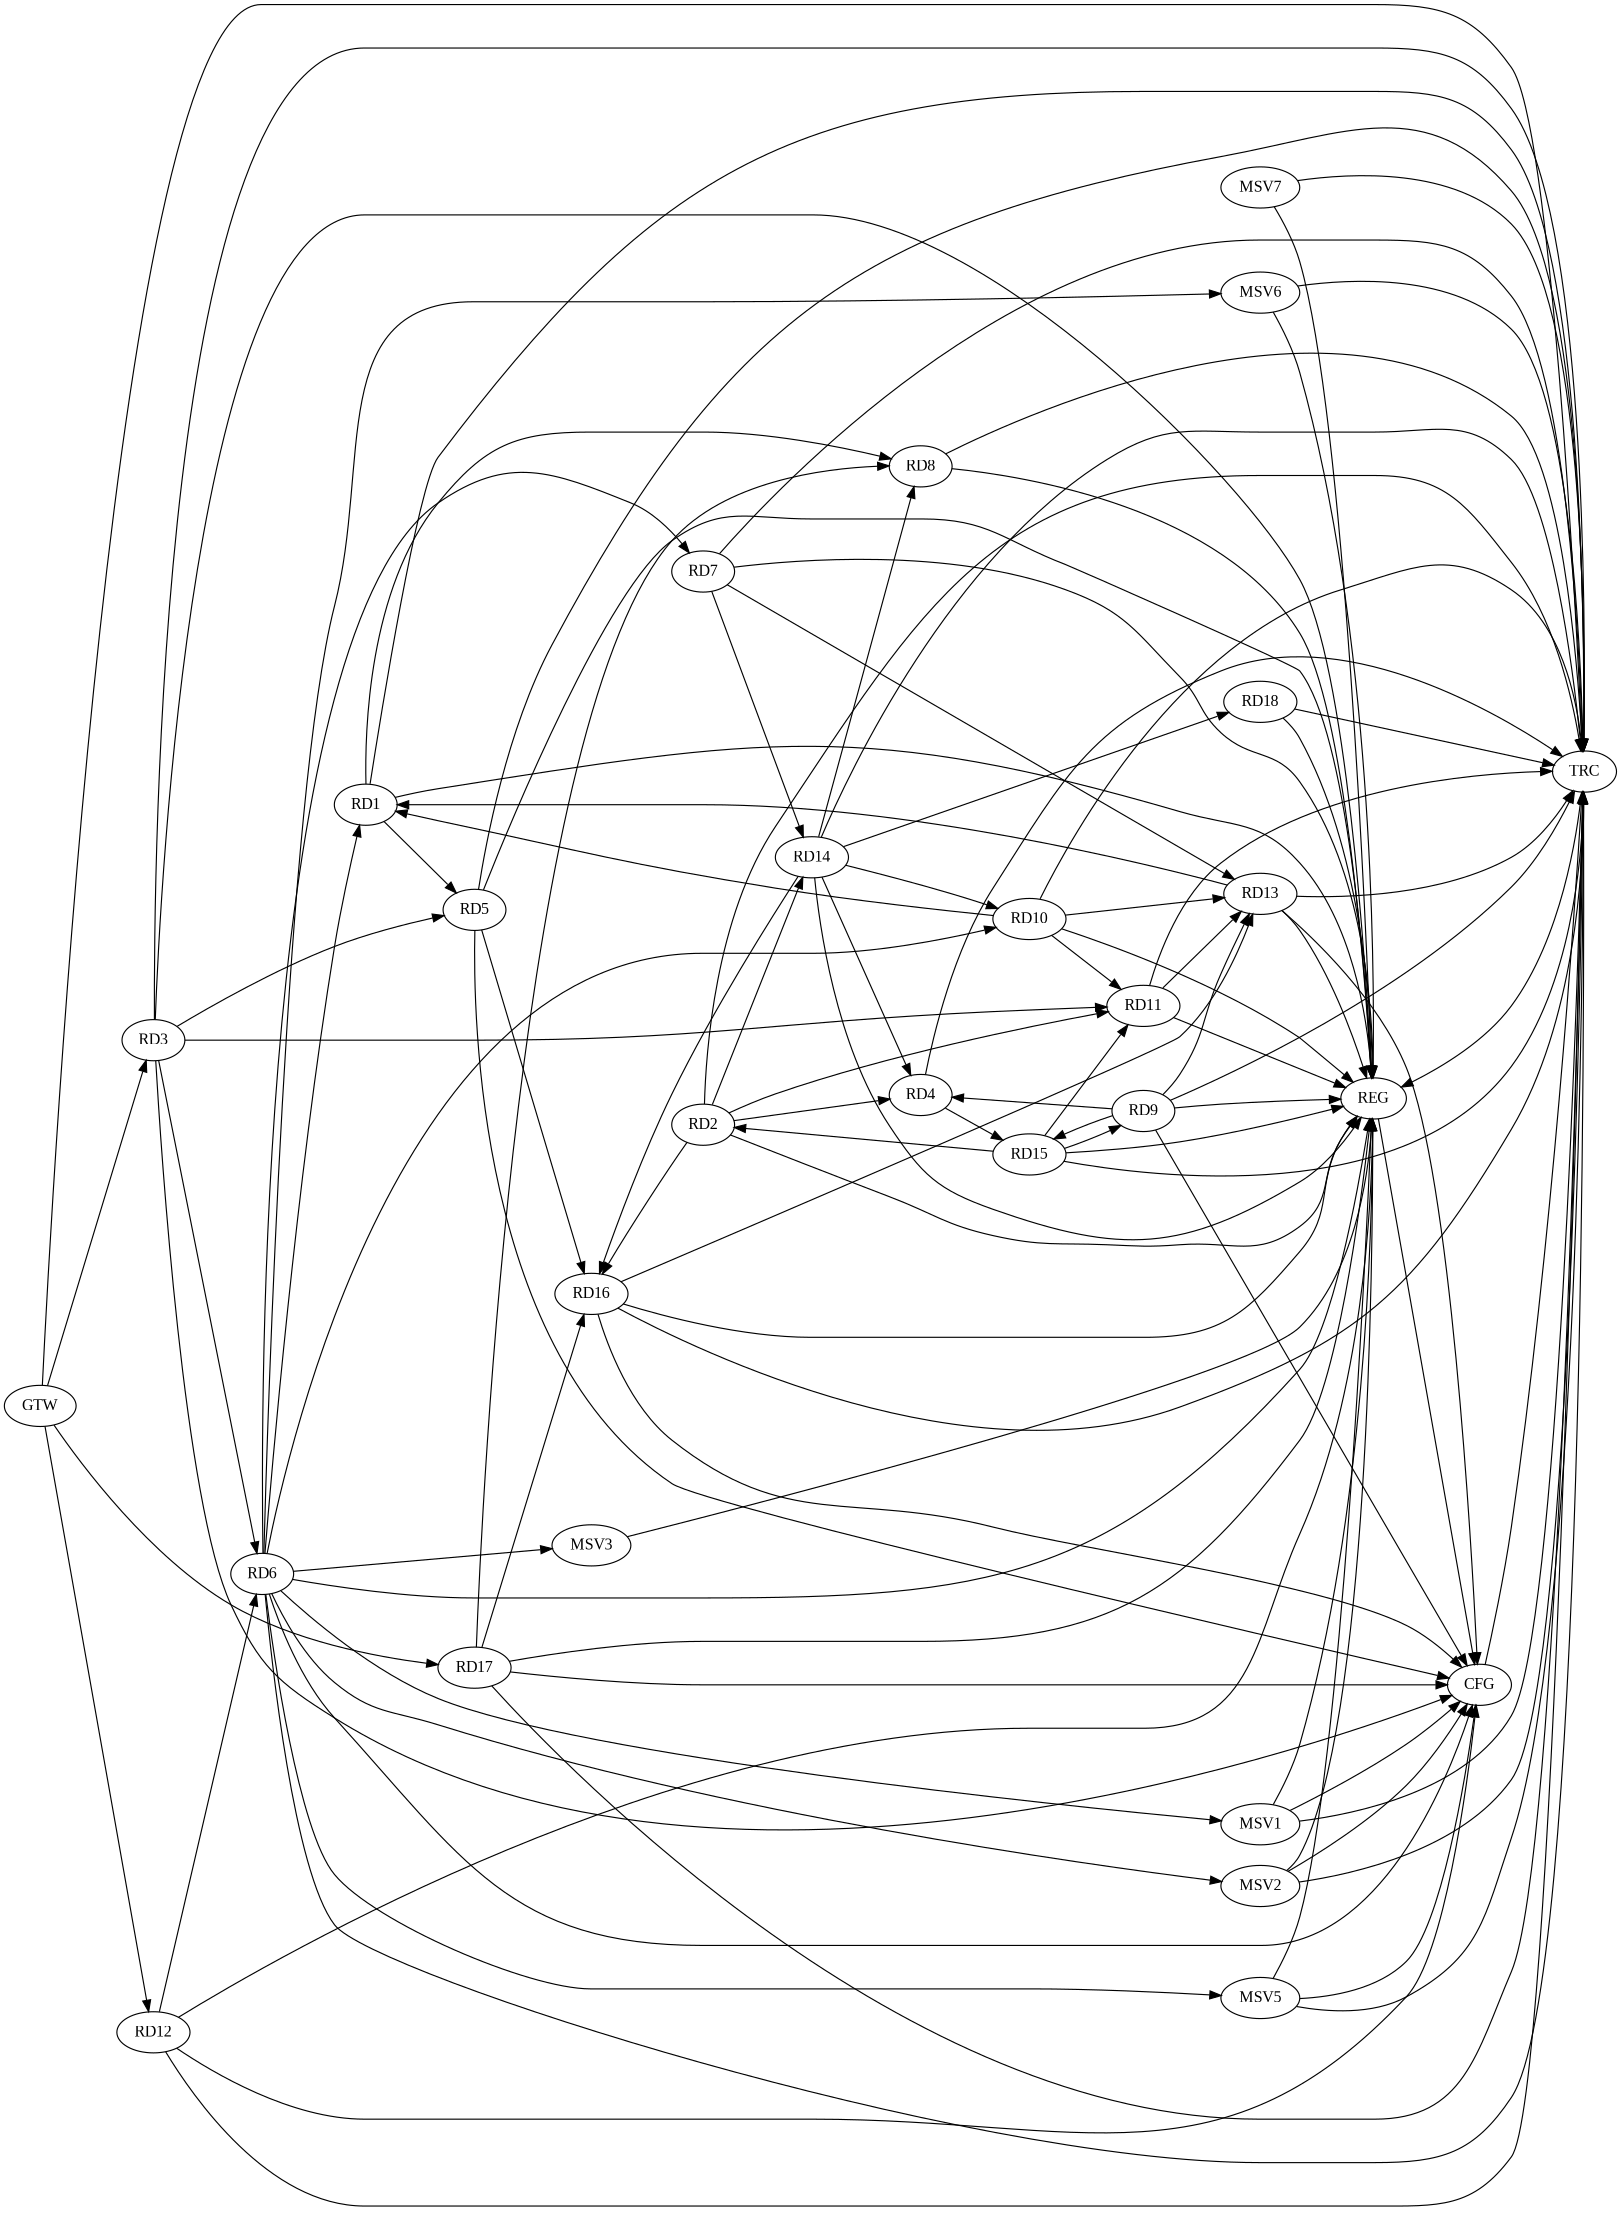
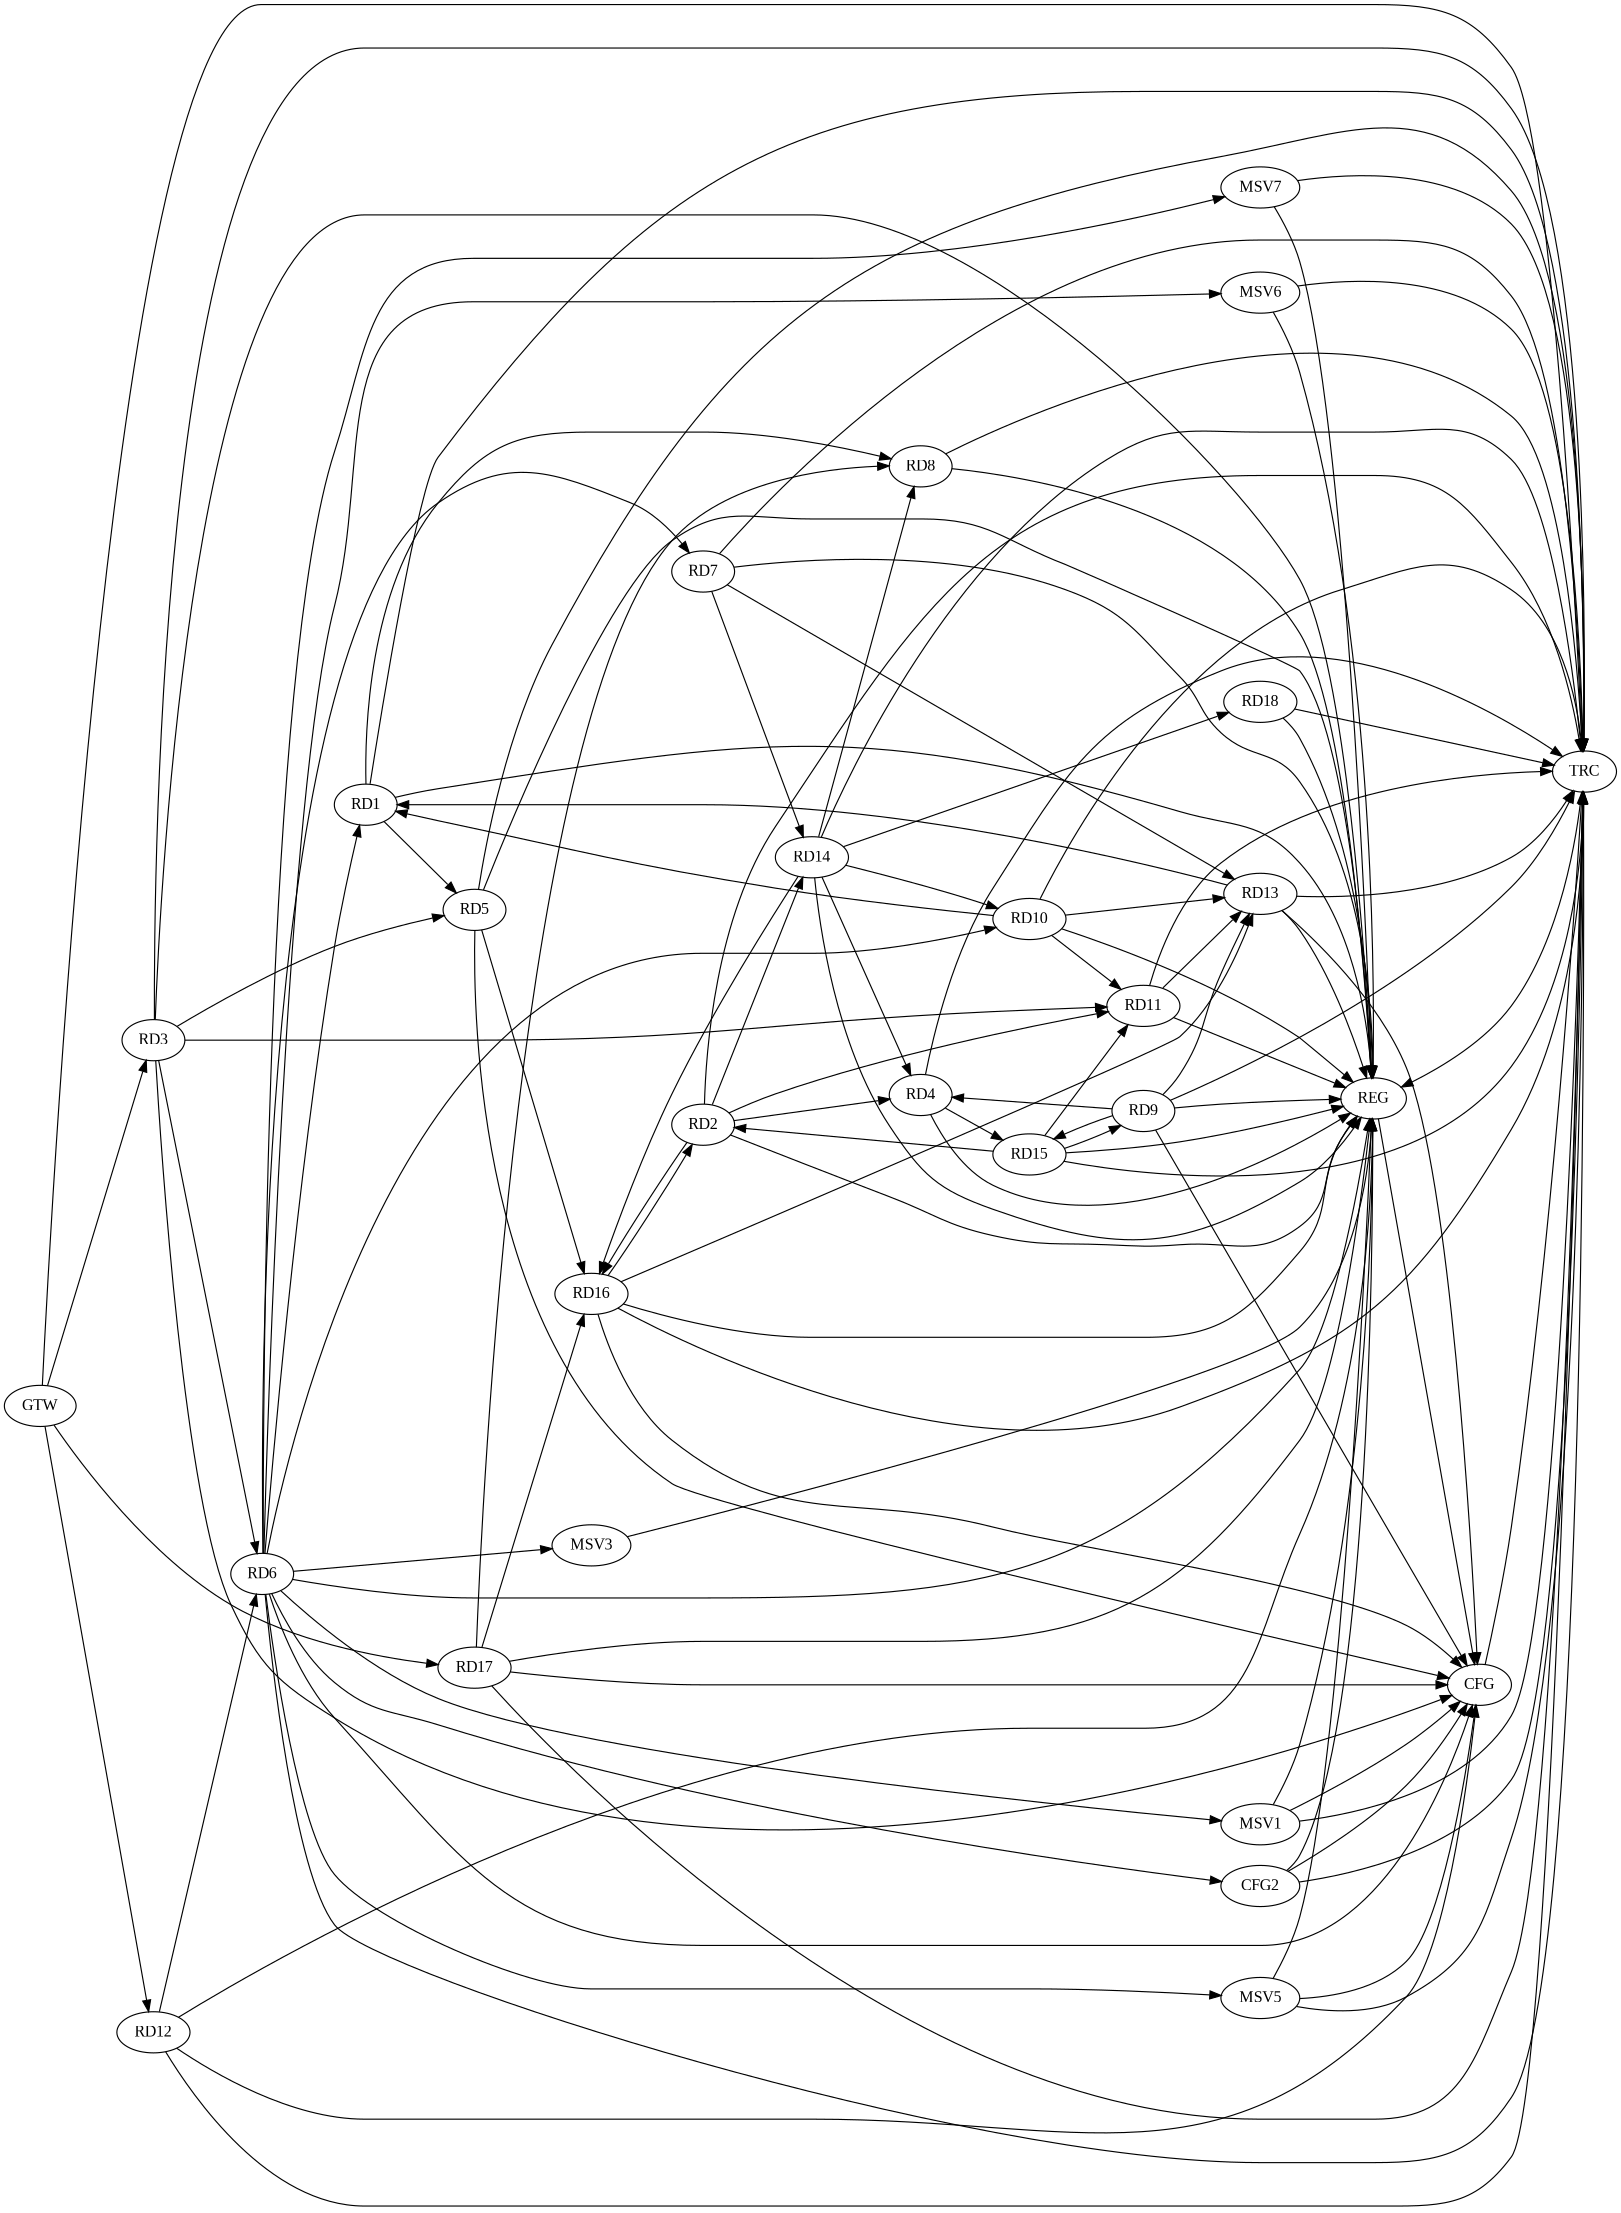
none -> (324, 500)
none -> (1126, 1202)
none -> (648, 1216)
(1260, 1886) -> (1260, 1886)
